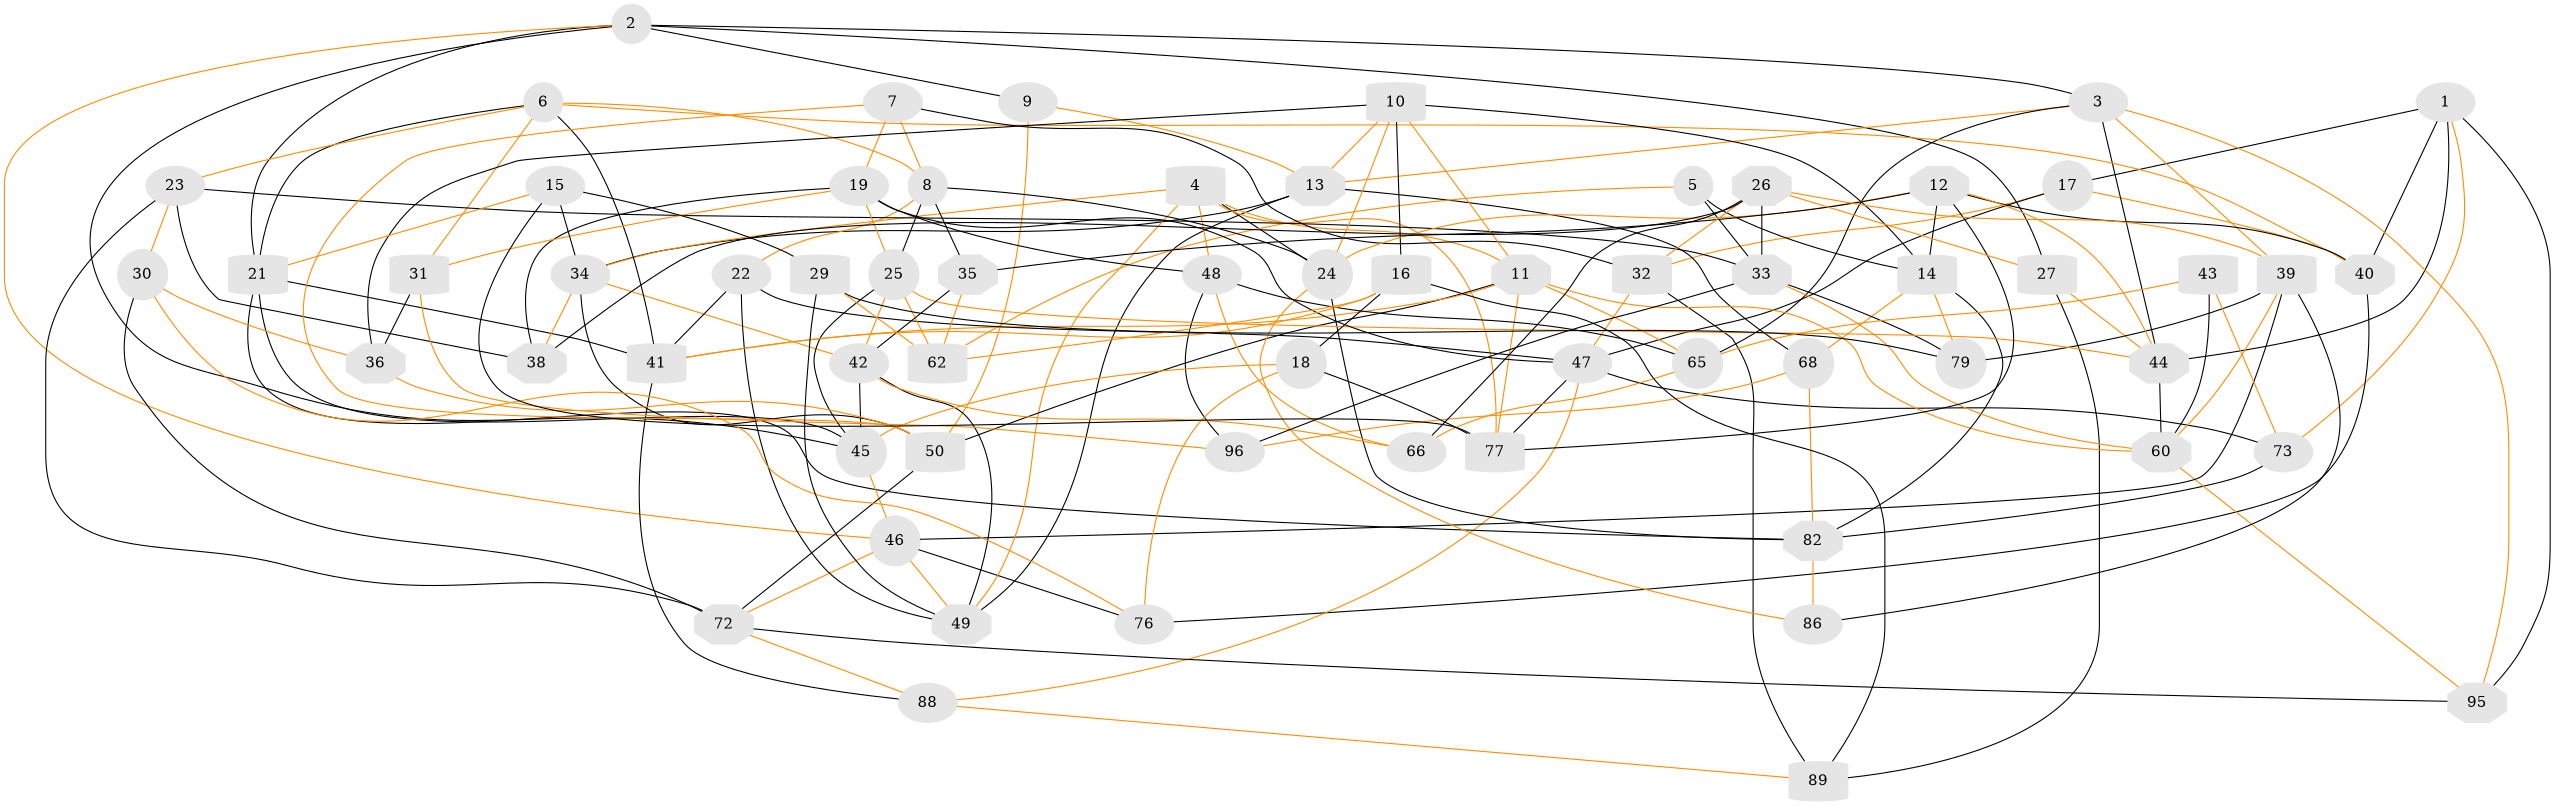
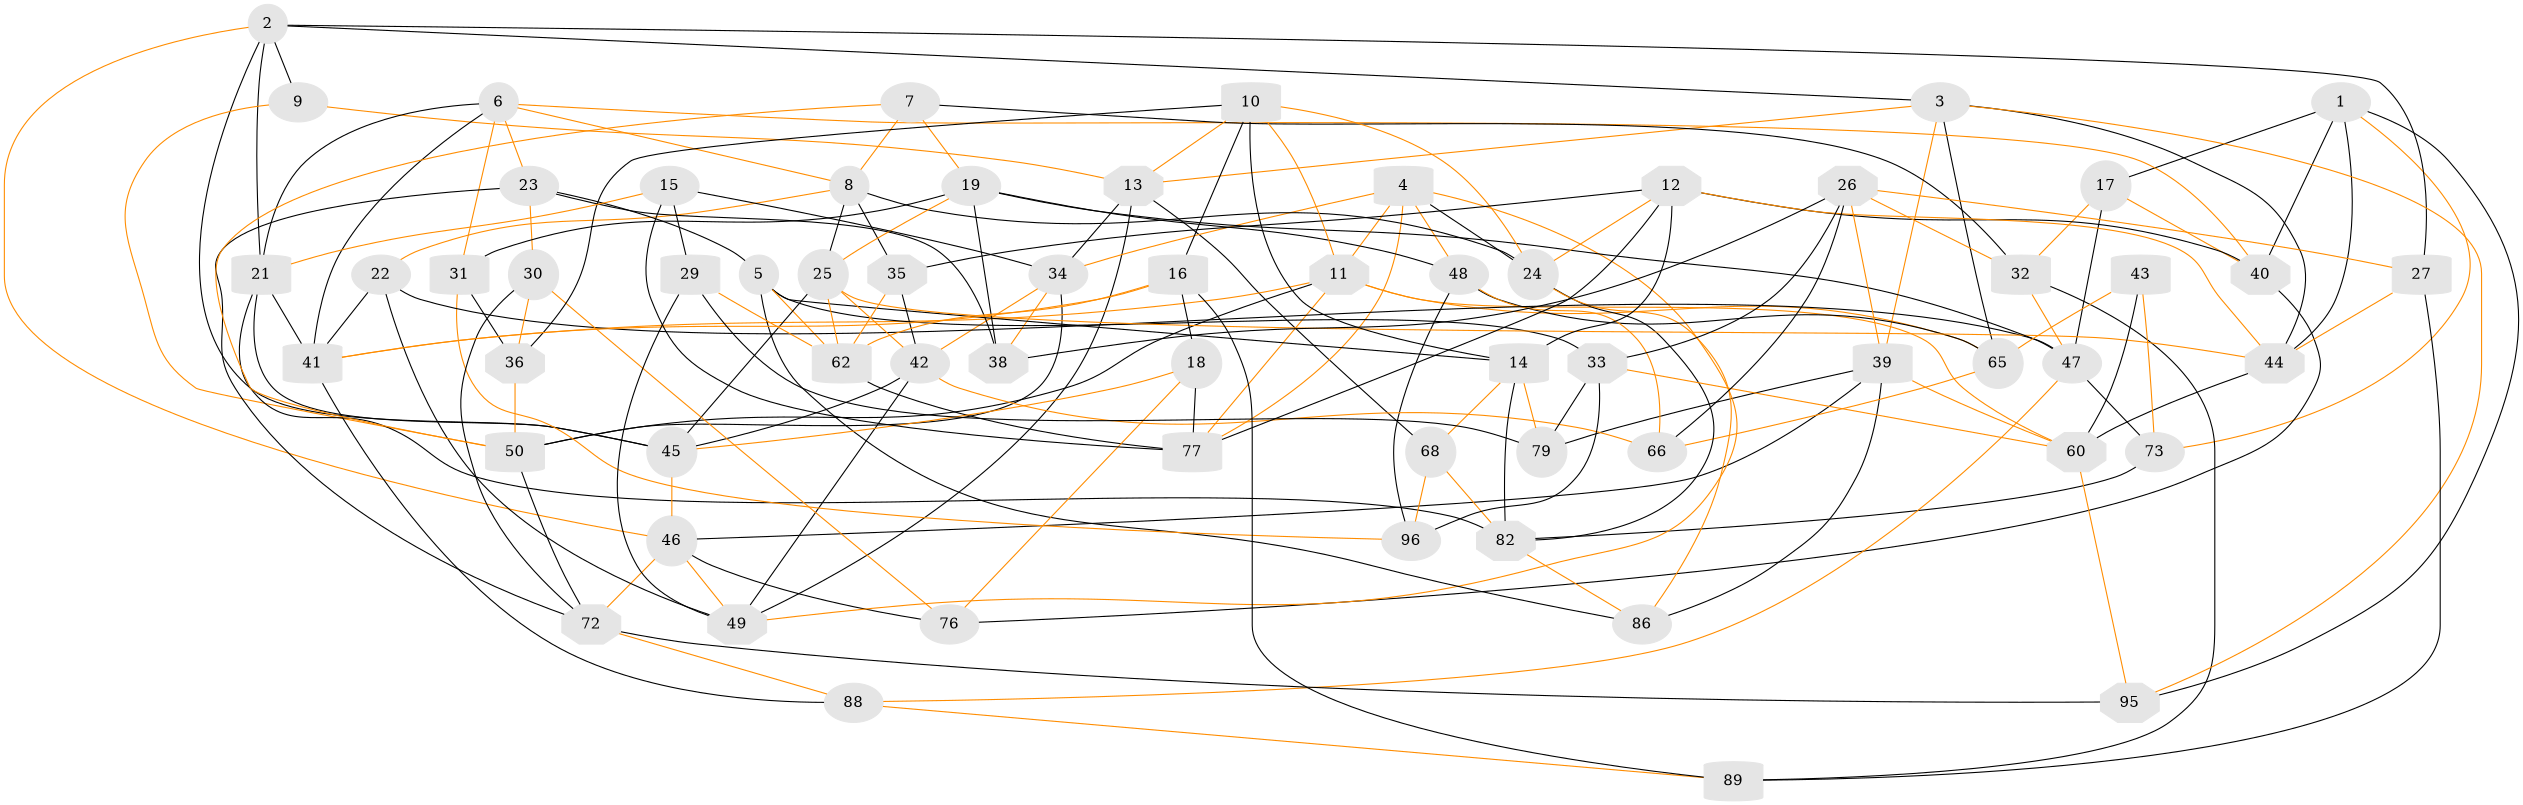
(818, 217) -> (687, 230)
(639, 223) -> (714, 222)
(1552, 395) -> (1020, 427)
none -> (1024, 511)
